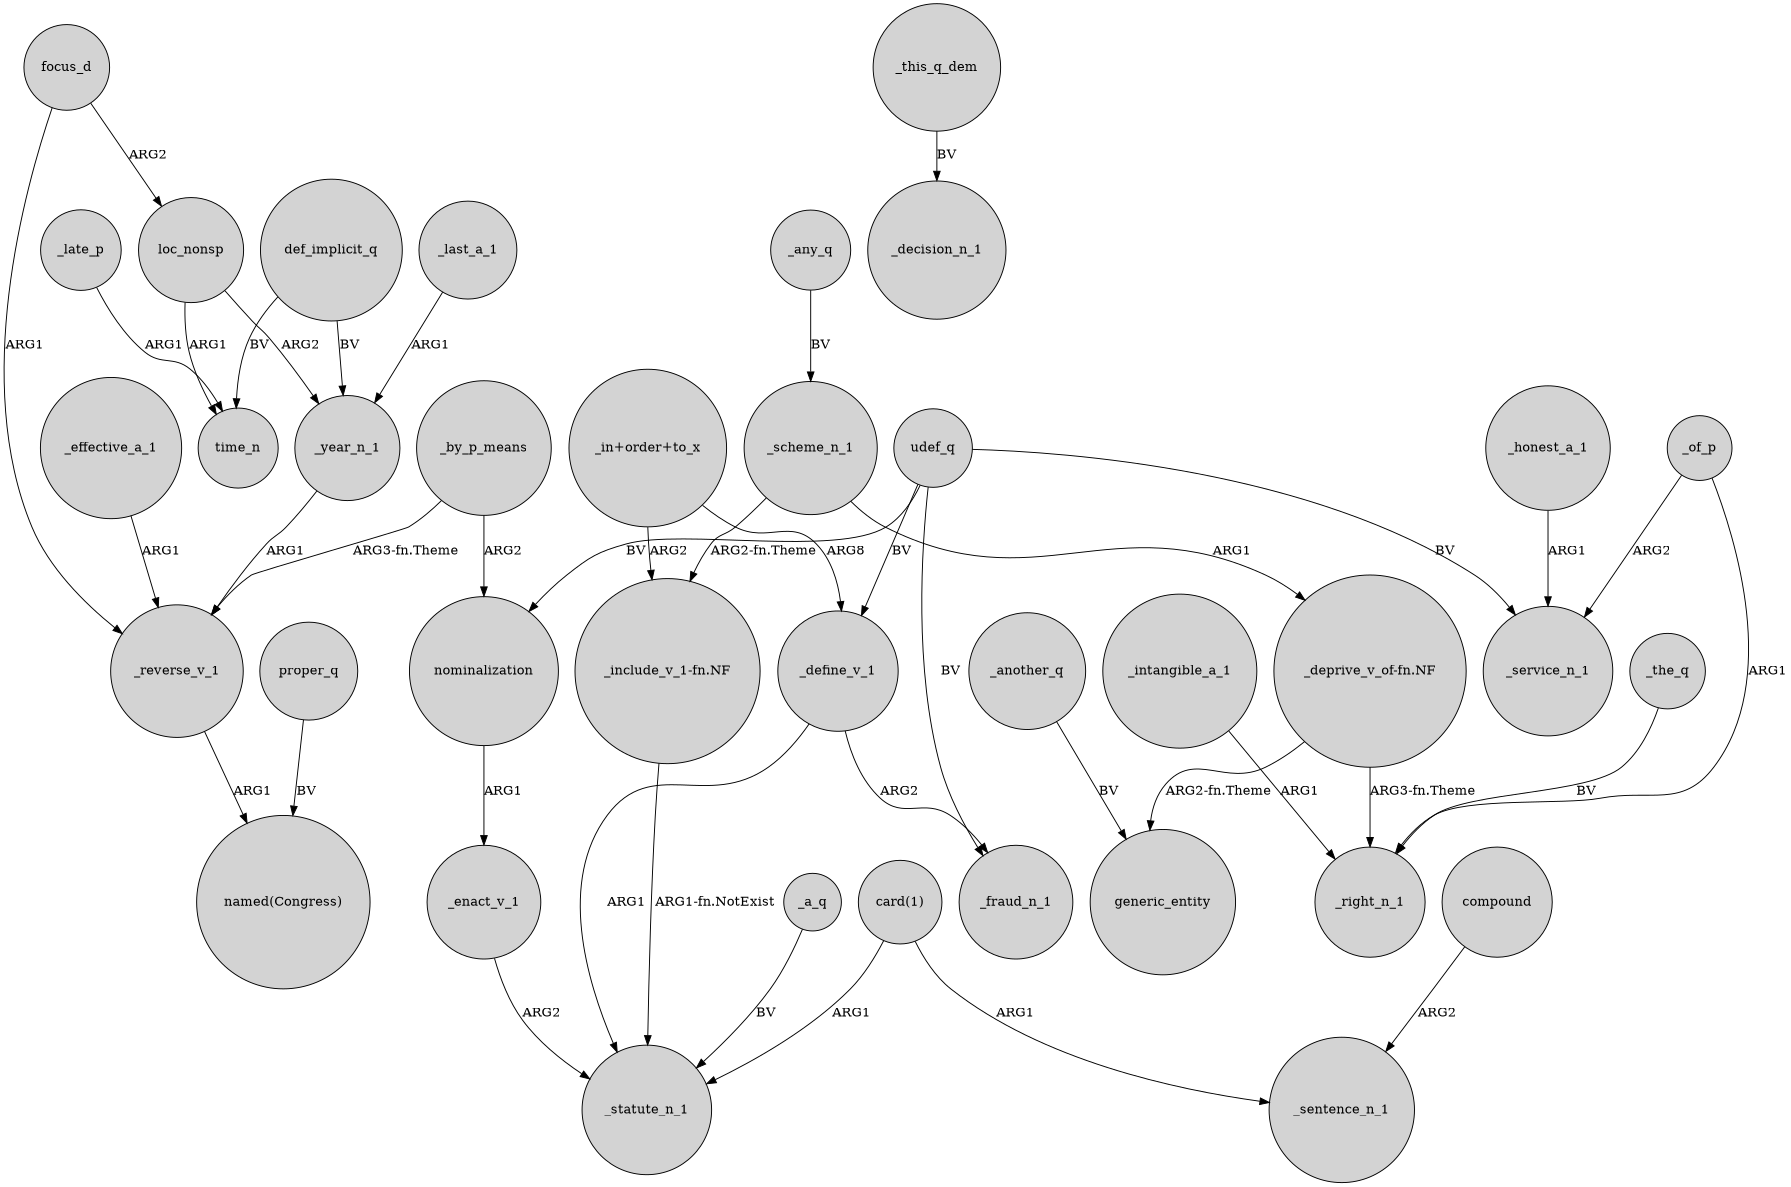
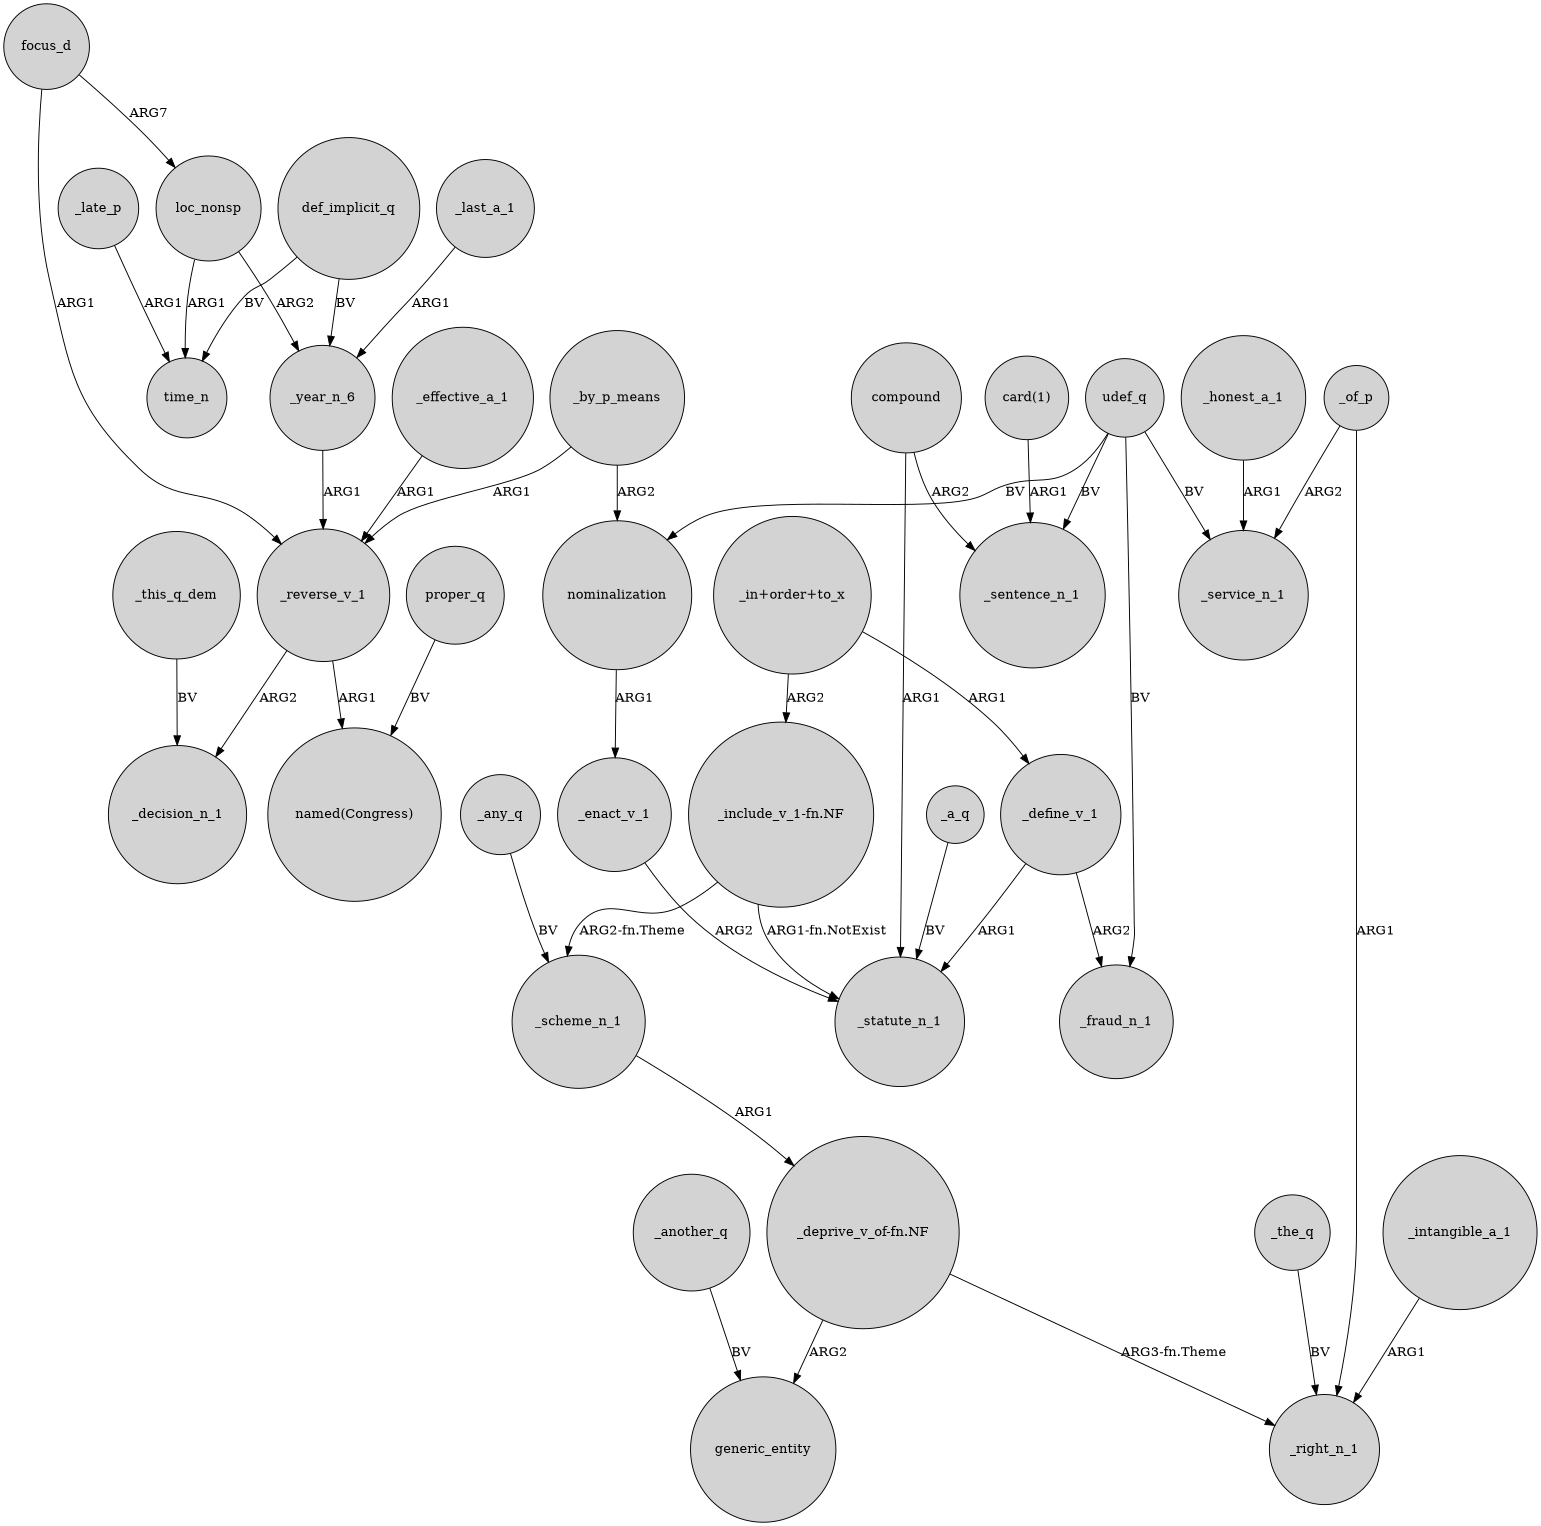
(148, 155) -> (149, 113)
(347, 448) -> (323, 398)
(727, 533) -> (638, 912)
(892, 546) -> (1088, 477)
(406, 551) -> (512, 492)
(846, 551) -> (988, 698)
none -> (254, 700)
(1218, 791) -> (829, 1353)
(811, 1023) -> (903, 700)
